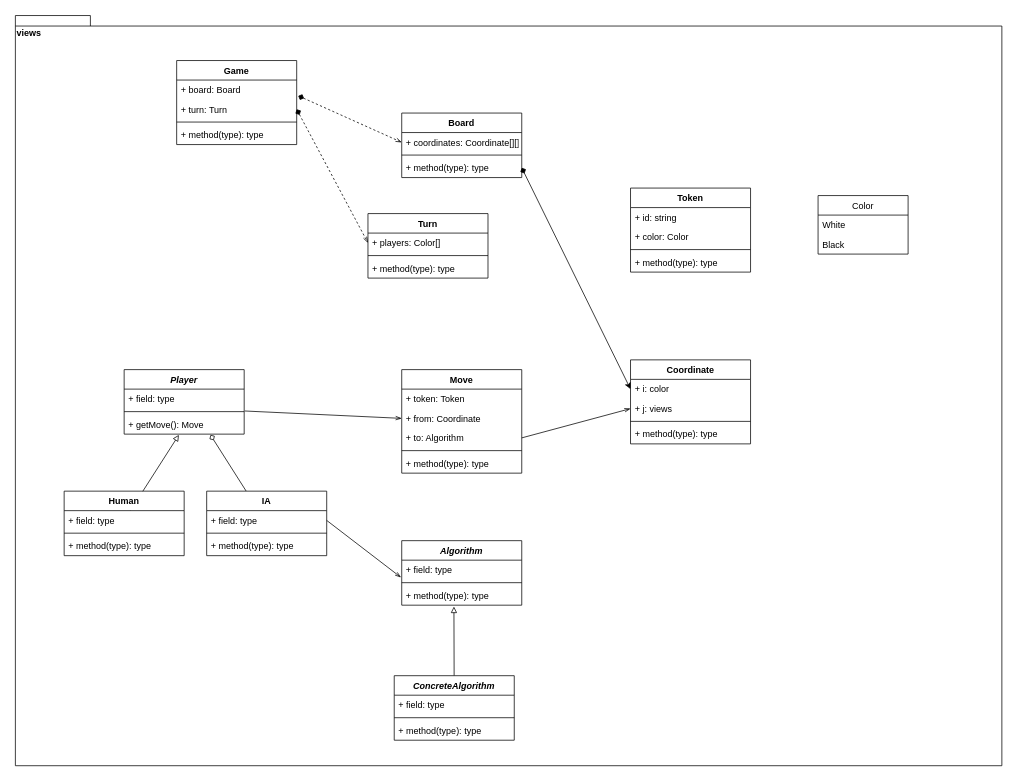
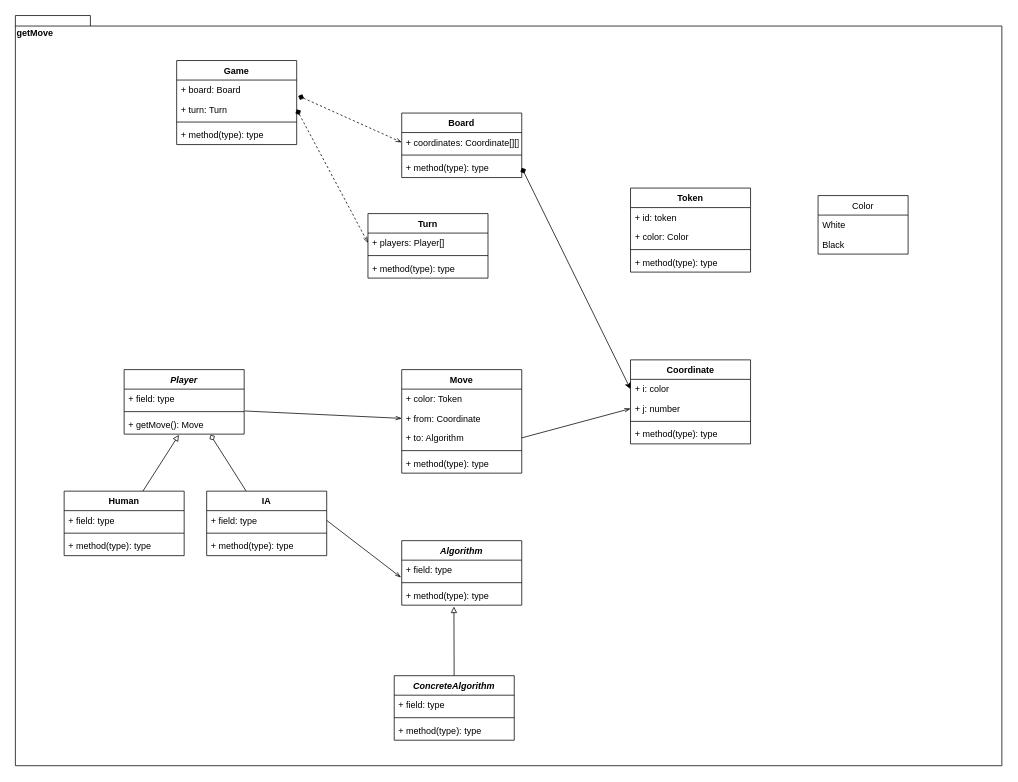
(28, 34) -> (35, 34)
(659, 218) -> (658, 218)
(412, 243) -> (414, 243)
(438, 399) -> (436, 399)
(655, 409) -> (659, 409)
